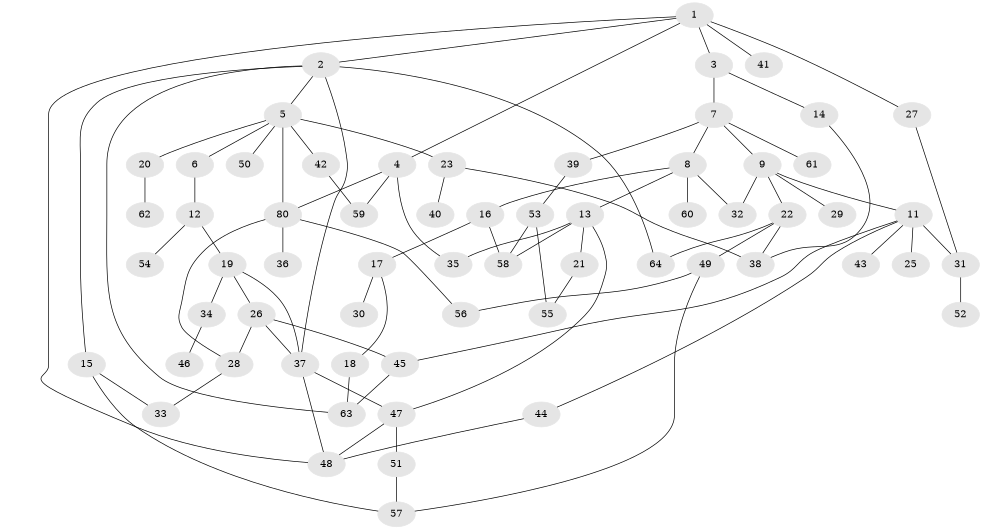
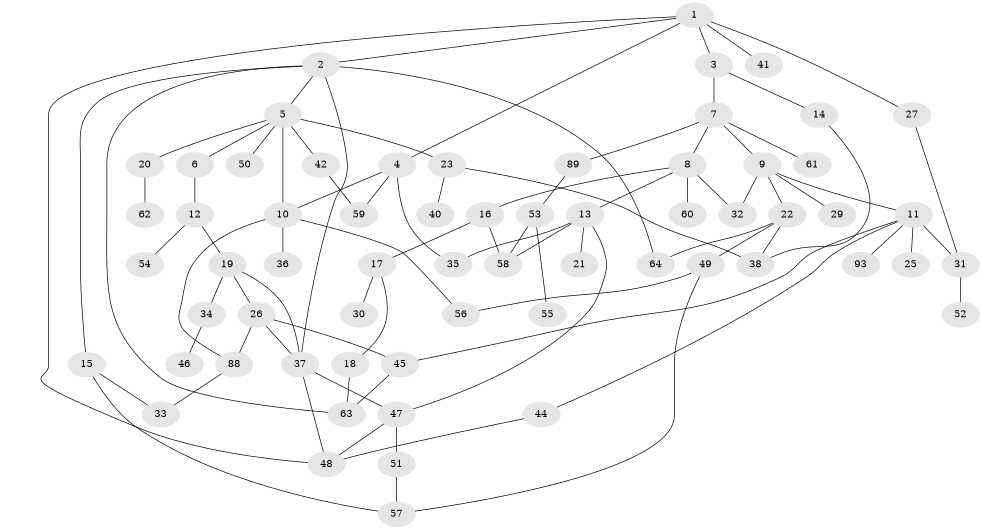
(573, 165) -> (573, 165)
(283, 215) -> (283, 215)
(861, 265) -> (861, 265)
(564, 290) -> none
(234, 365) -> (234, 365)
